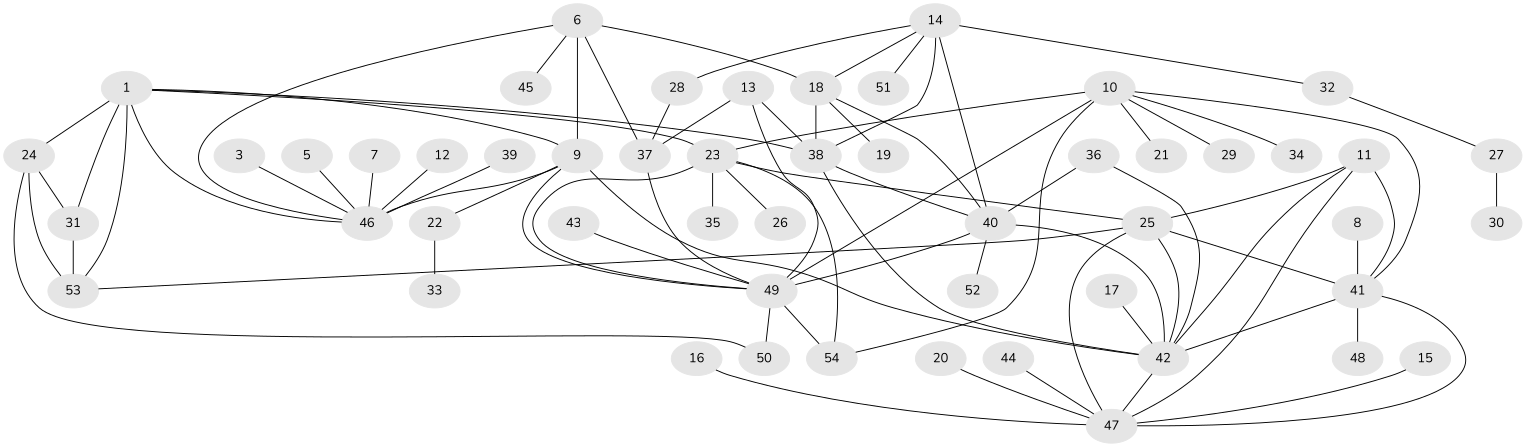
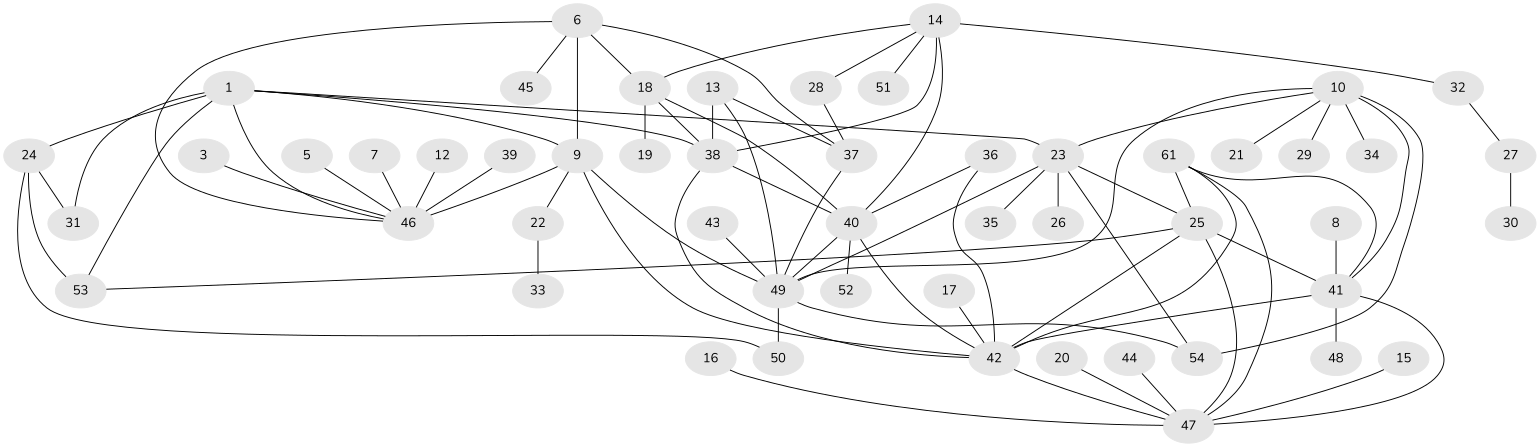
(1364, 156) -> (1169, 156)
(73, 257) -> none
